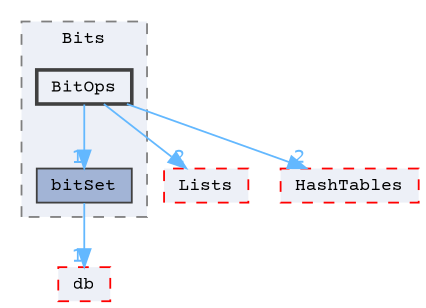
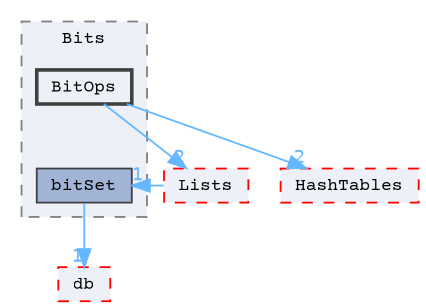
(84, 127) -> (158, 186)
